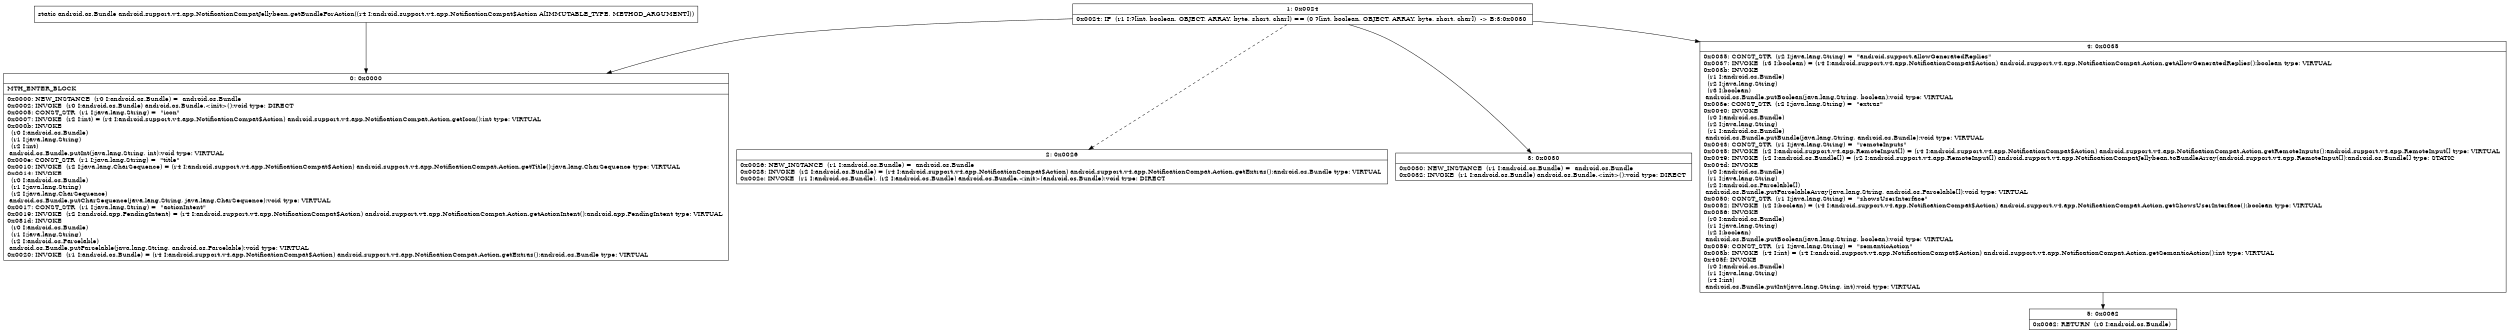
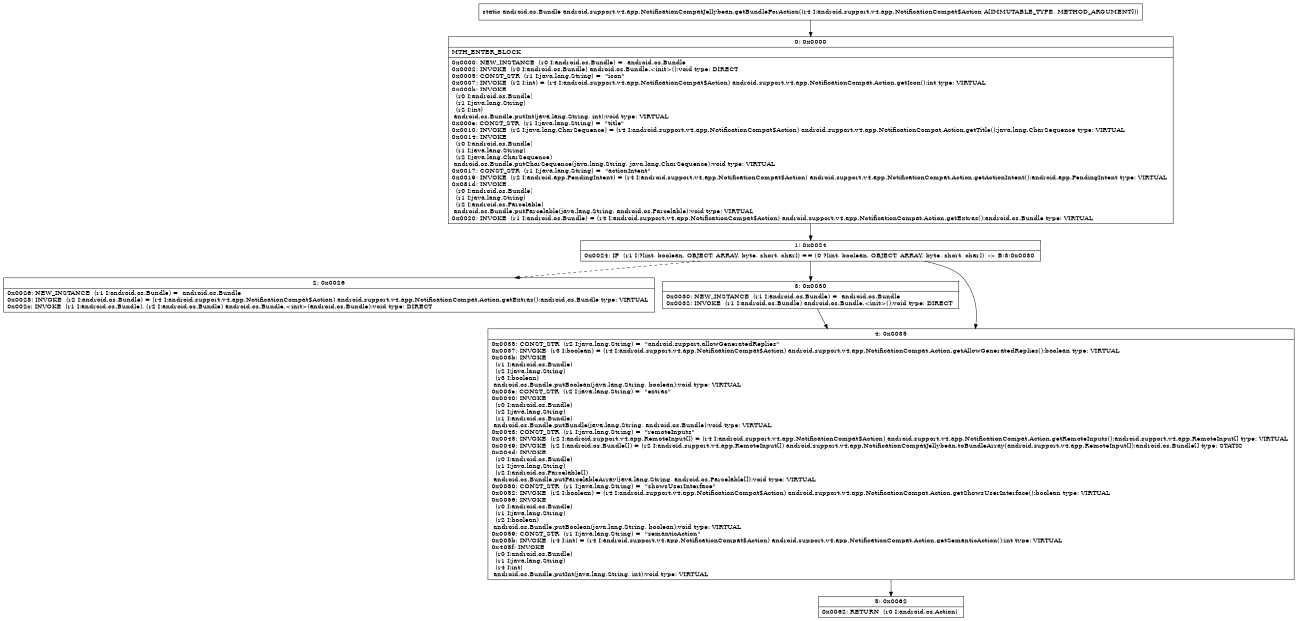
(840, 29) -> (811, 230)
none -> (822, 317)
(2103, 324) -> (891, 612)
